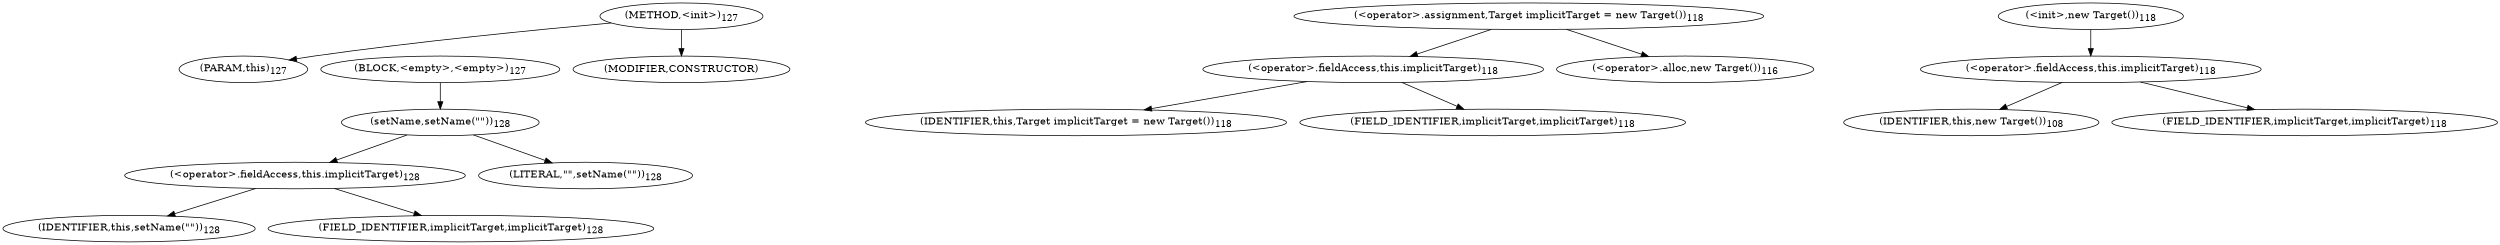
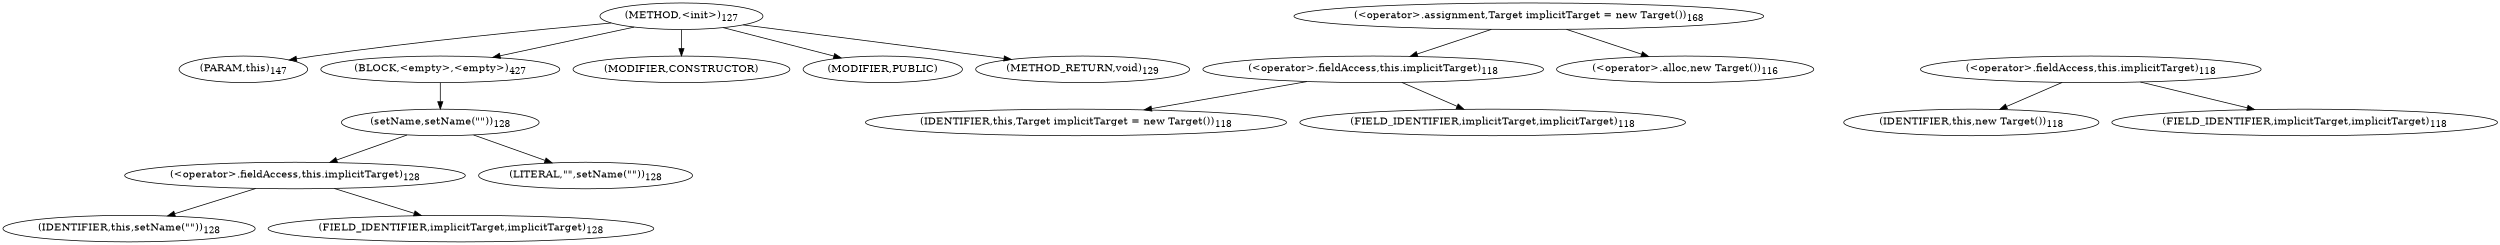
(1695, 15) -> (1695, 15)
(2091, 16) -> none
none -> (567, 41)
(278, 68) -> (278, 68)
(518, 68) -> (518, 68)
none -> (883, 69)
none -> (1083, 69)
(2055, 121) -> (2055, 121)
